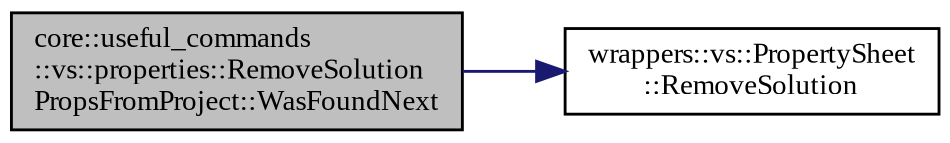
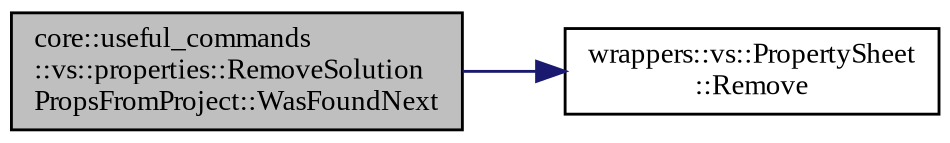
(752, 71) -> (752, 71)
